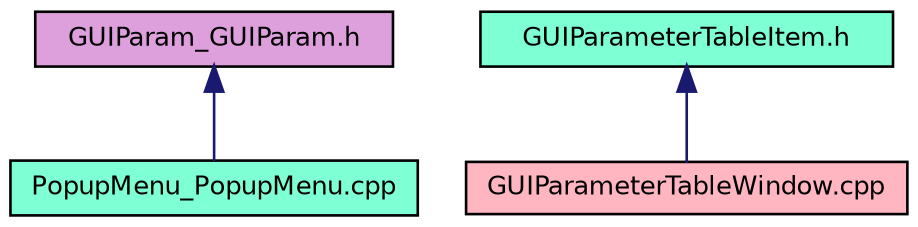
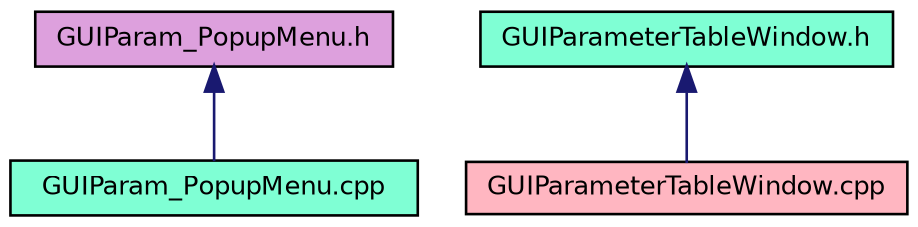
(214, 39) -> (214, 39)
(687, 39) -> (687, 39)
(214, 188) -> (214, 188)
